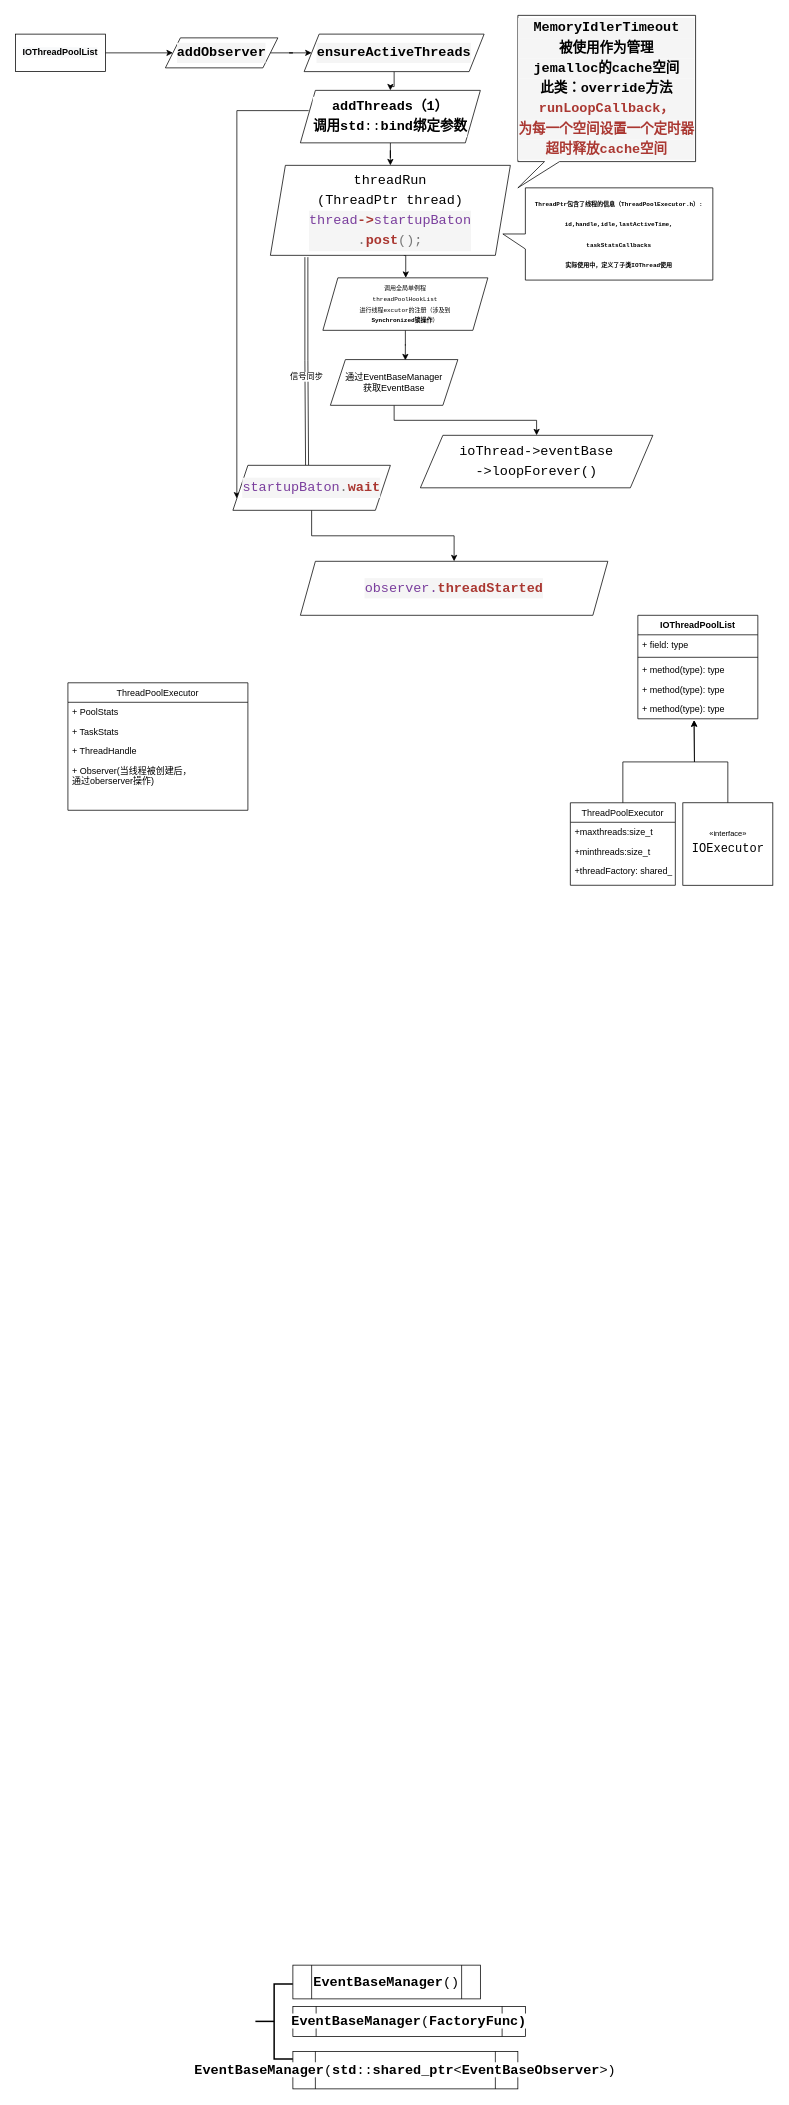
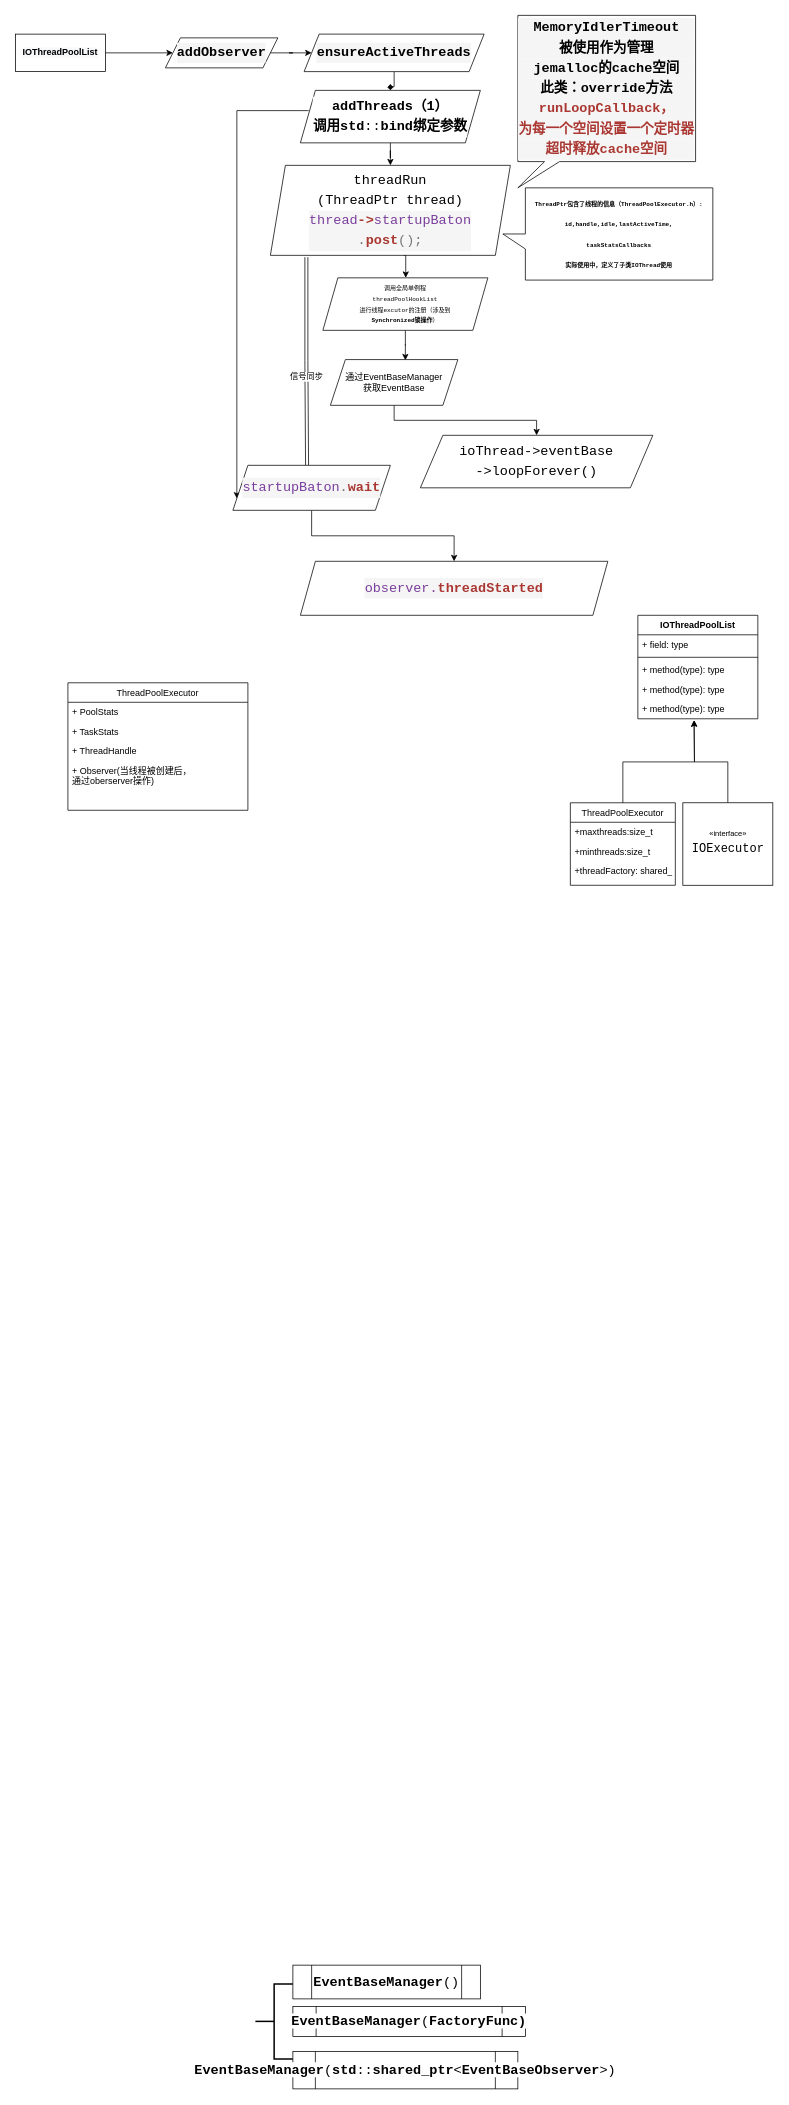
(394, 86) -> (394, 87)
